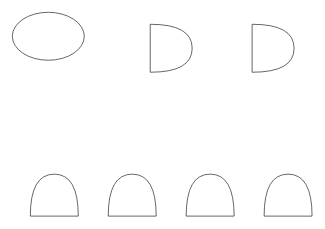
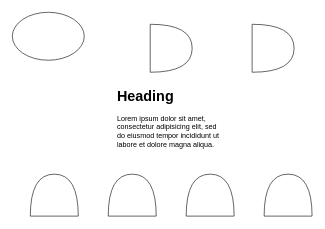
none -> (171, 120)
